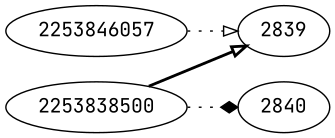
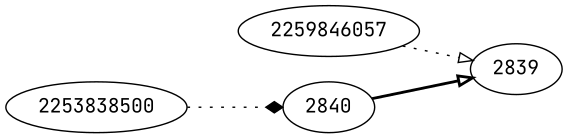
(96, 31) -> (329, 31)
(191, 69) -> (415, 90)
